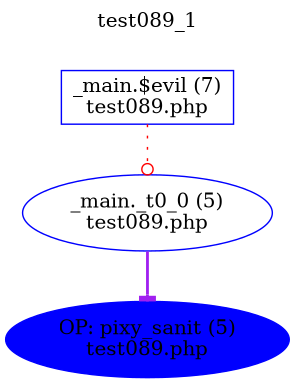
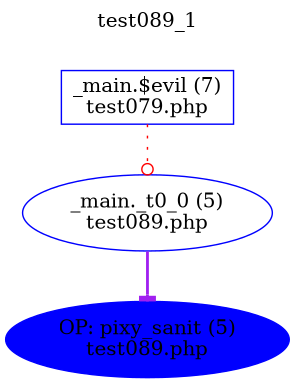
(147, 97) -> (147, 97)
